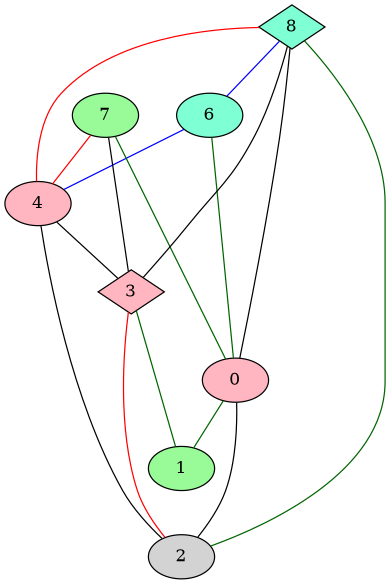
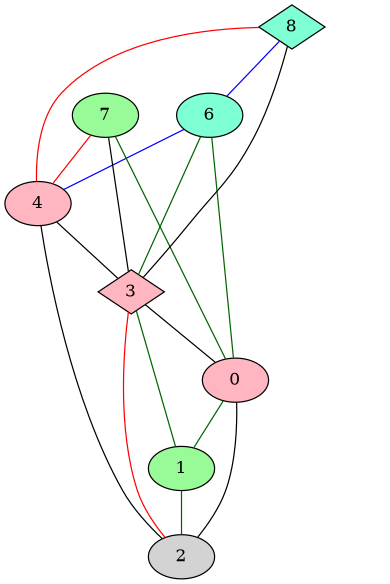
(269, 204) -> (180, 333)
none -> (170, 206)
(385, 327) -> (182, 513)
